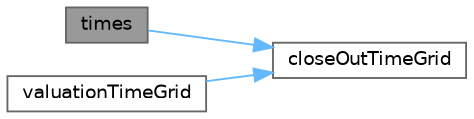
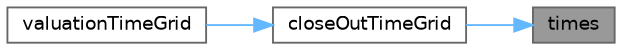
(201, 38) -> (490, 25)
